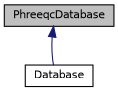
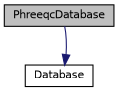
(52, 51) -> (66, 40)
